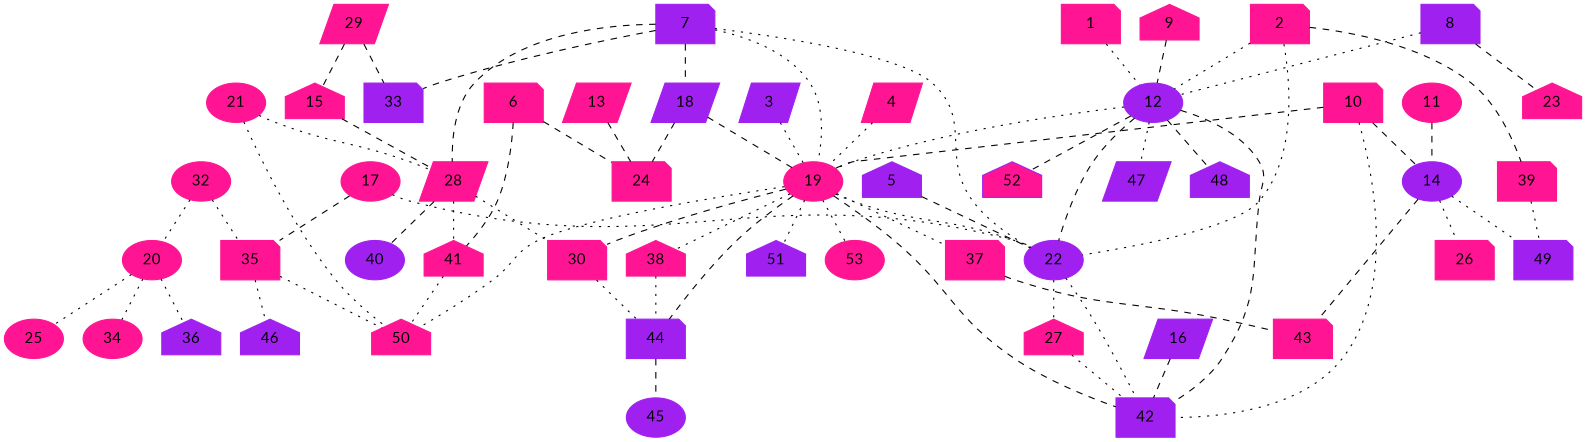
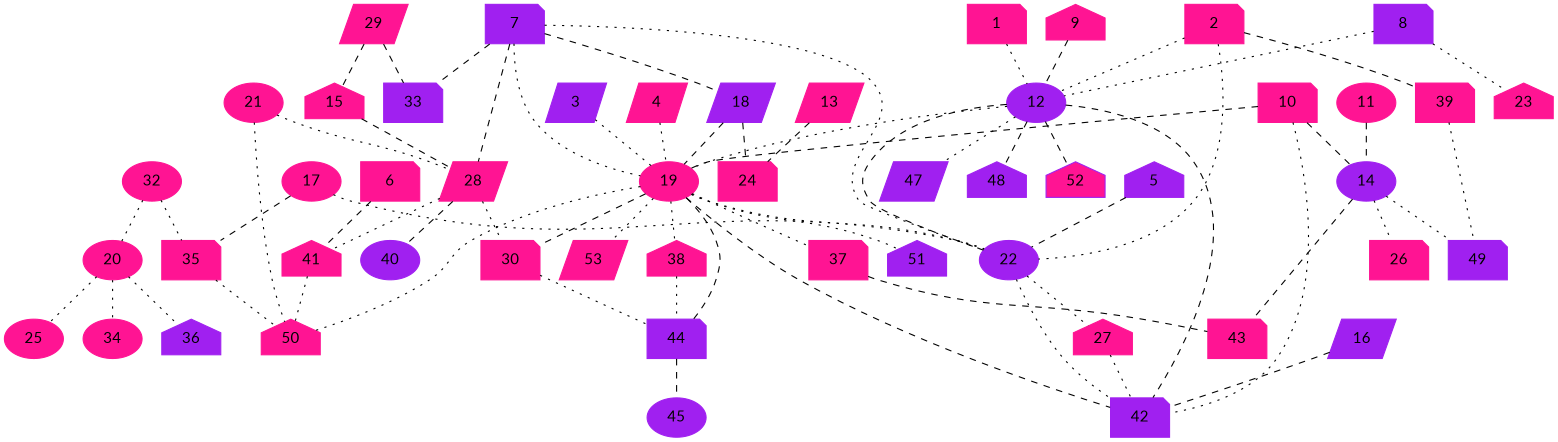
(1506, 67) -> (1470, 67)
(578, 142) -> none
(855, 260) -> (594, 260)
(270, 339) -> none
